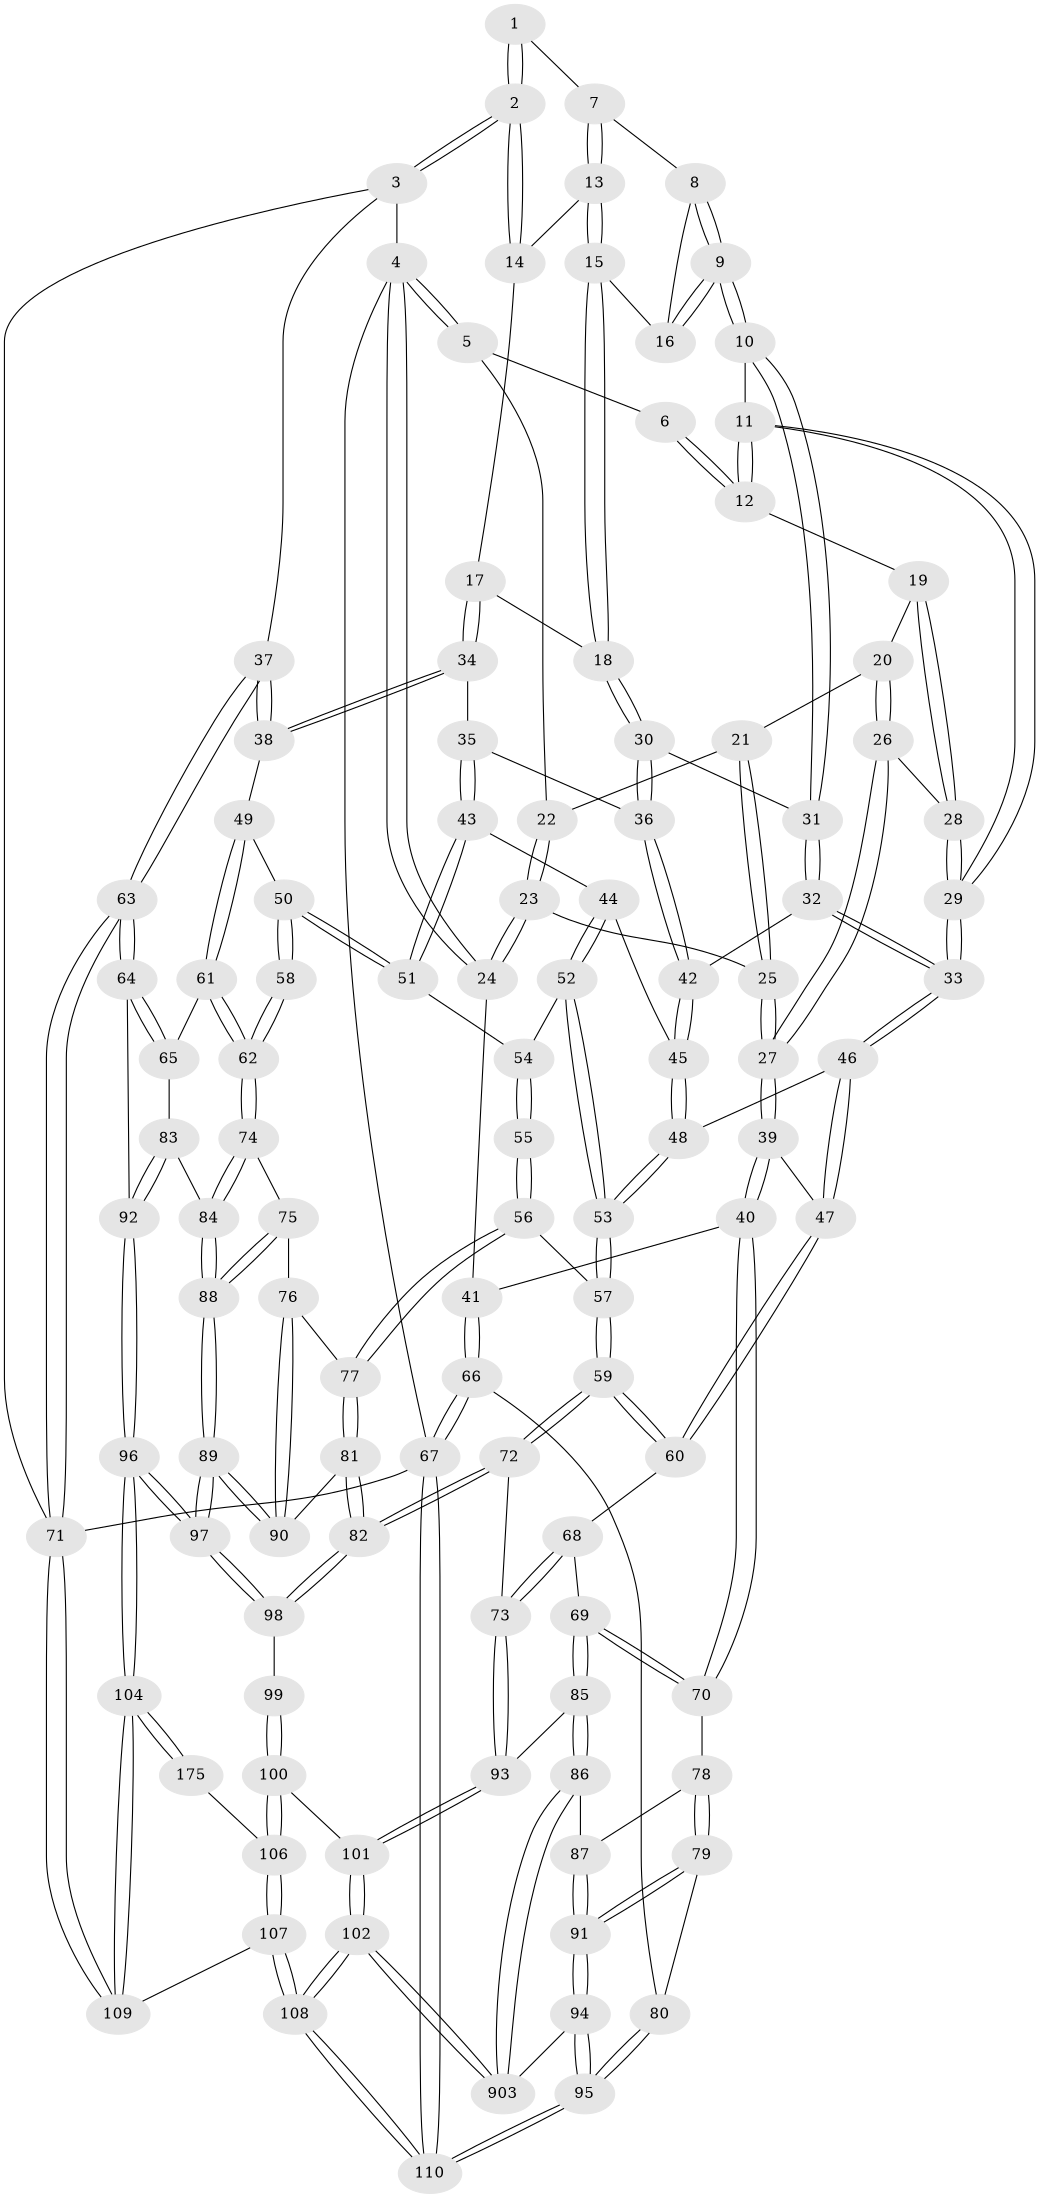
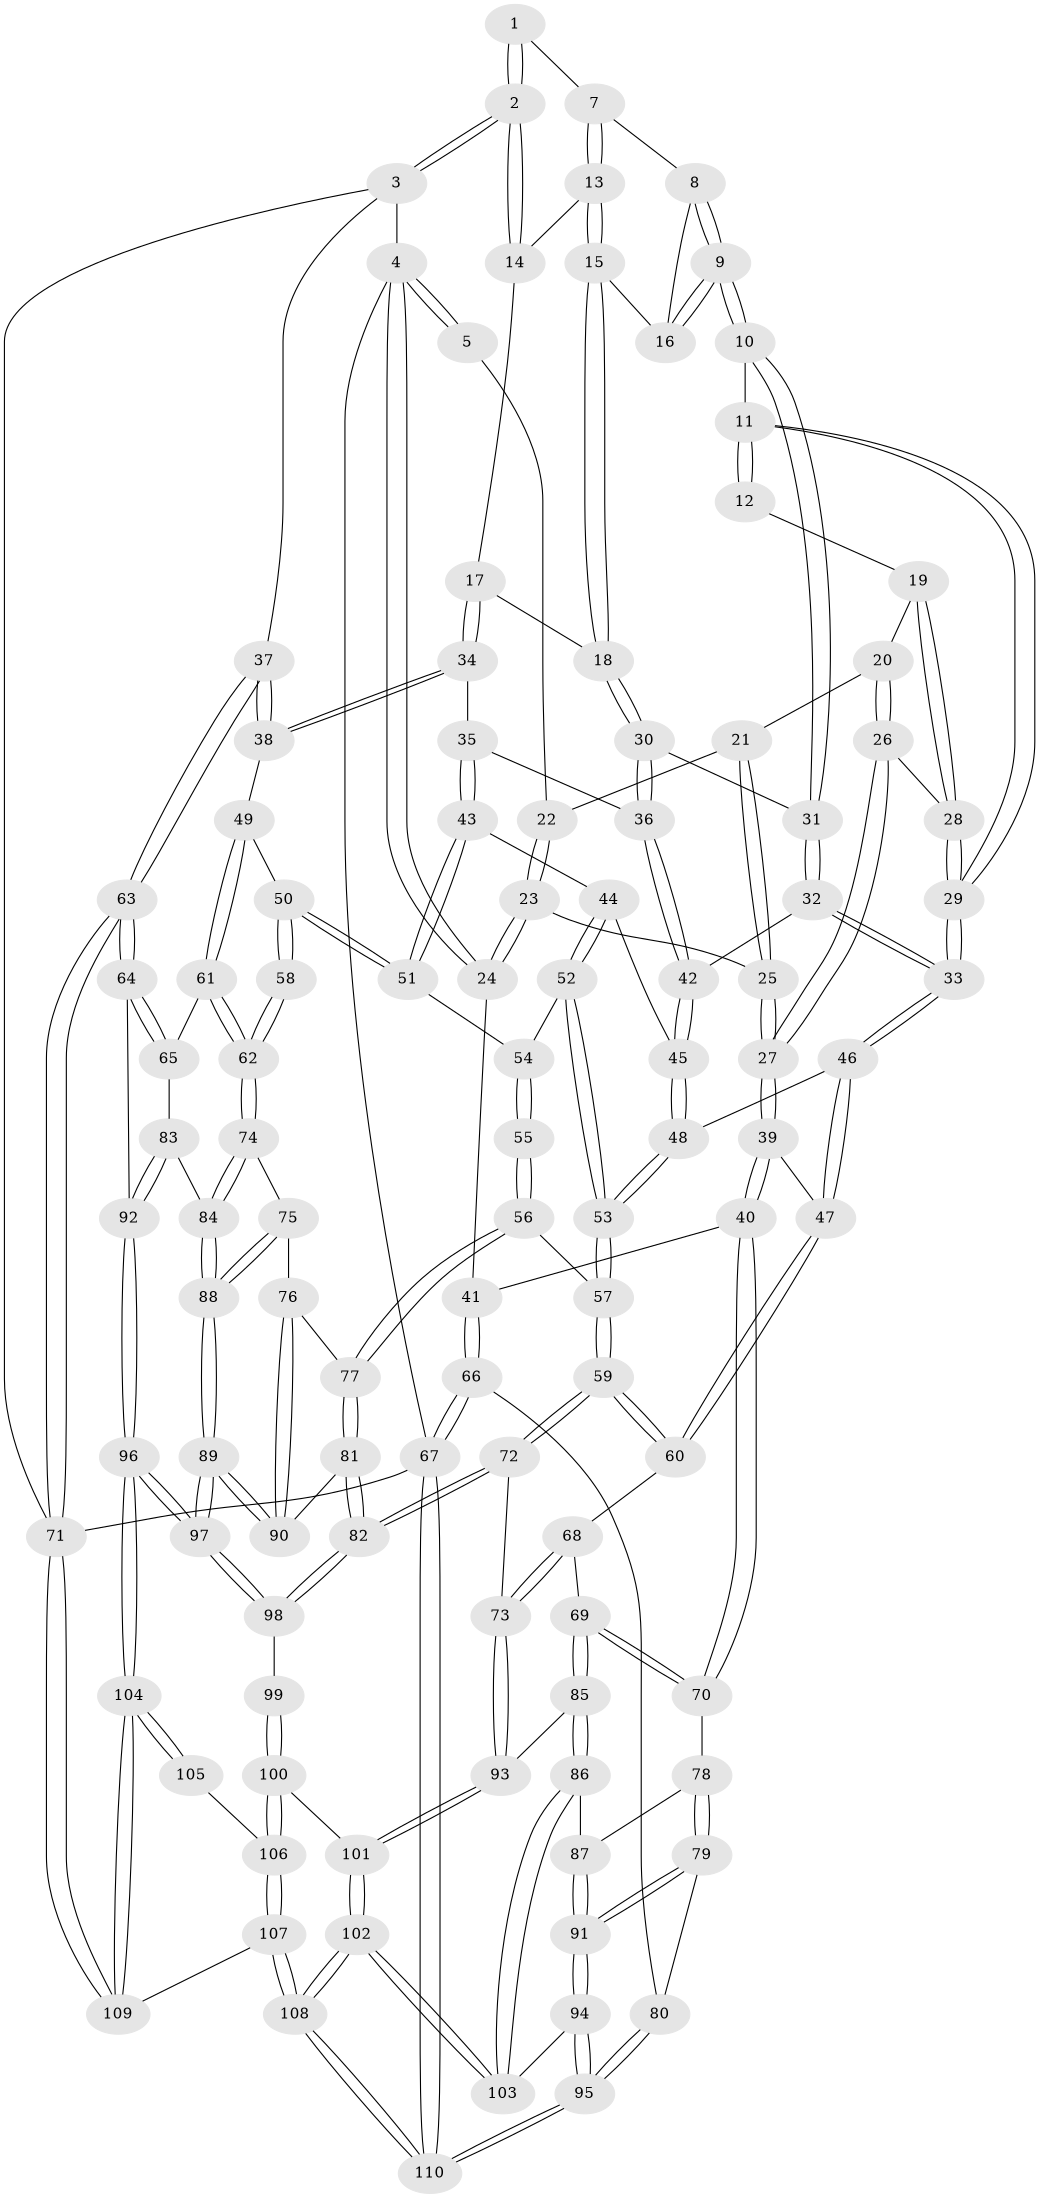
(666, 422) -> none
(191, 1776) -> (191, 1776)
(503, 2094) -> (503, 2094)
